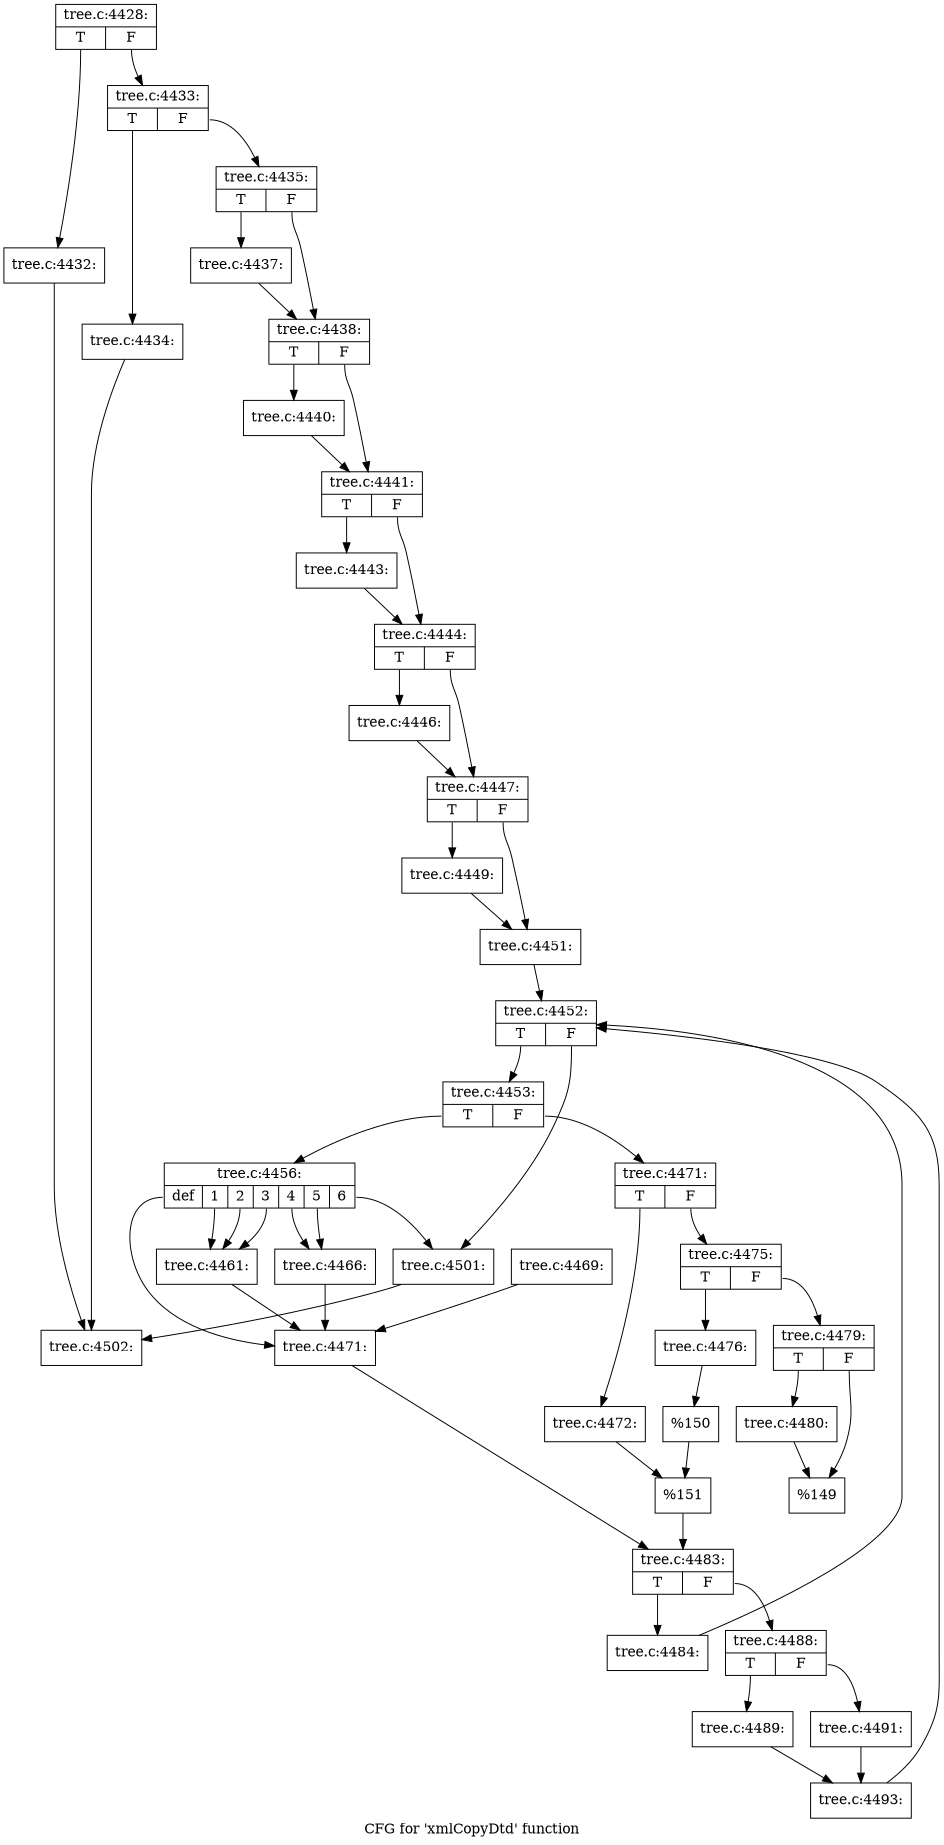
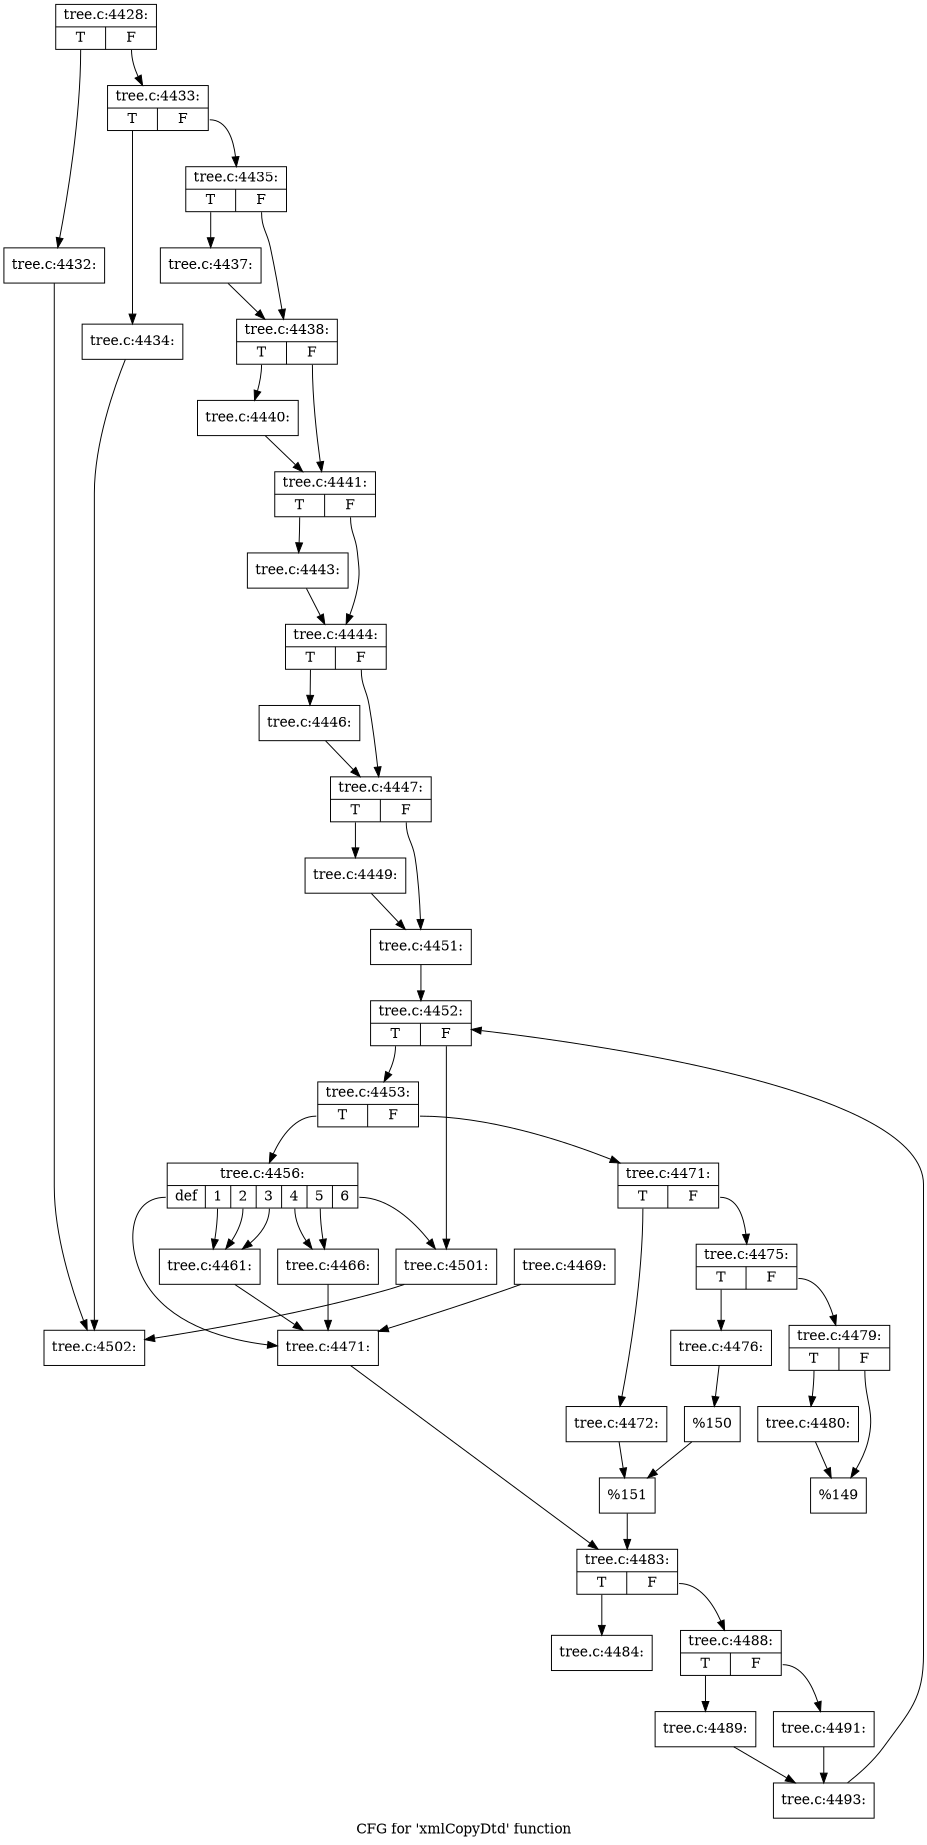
(902, 1283) -> none
